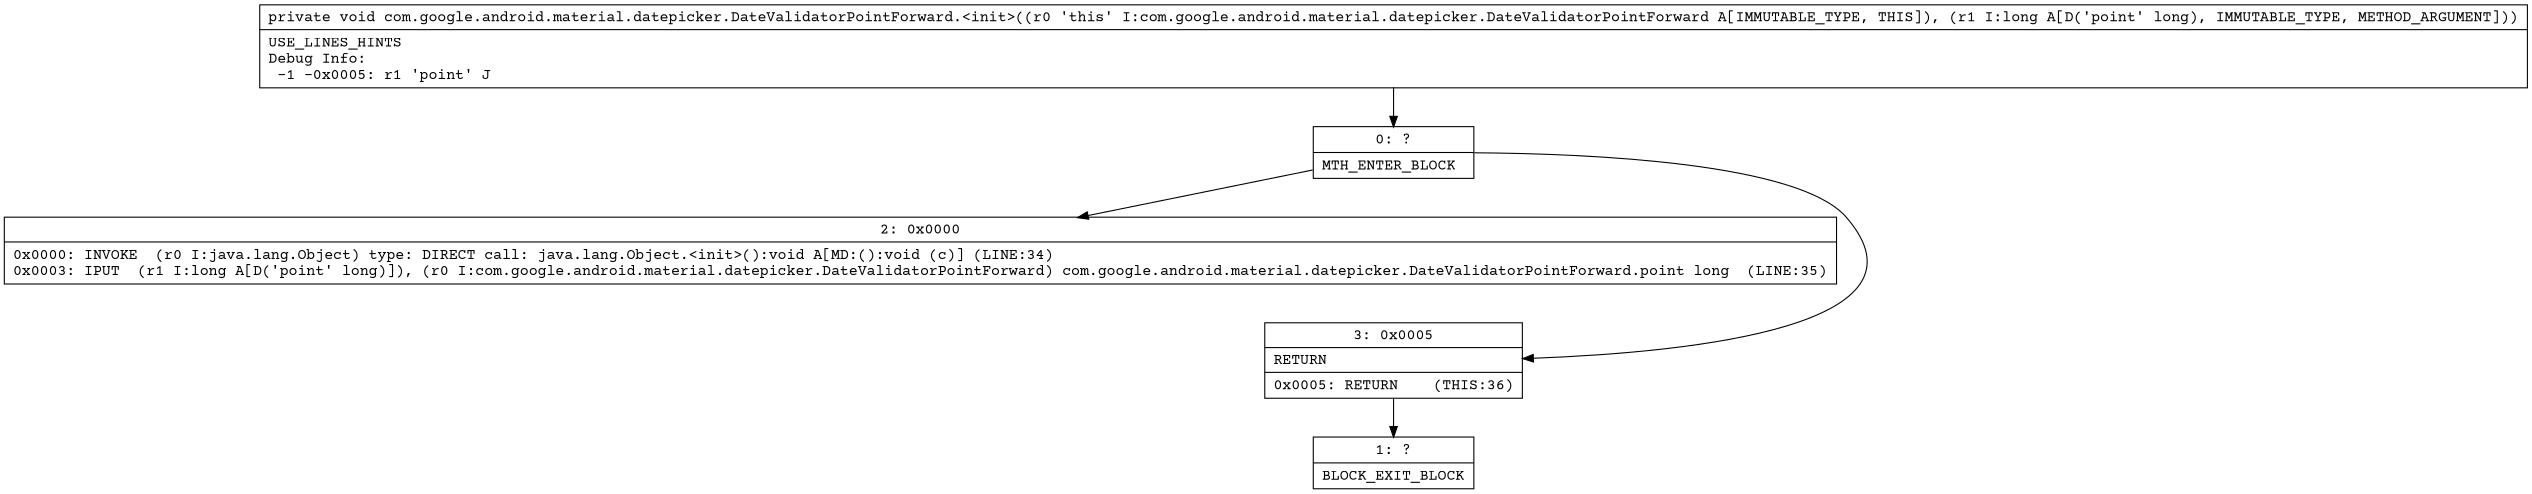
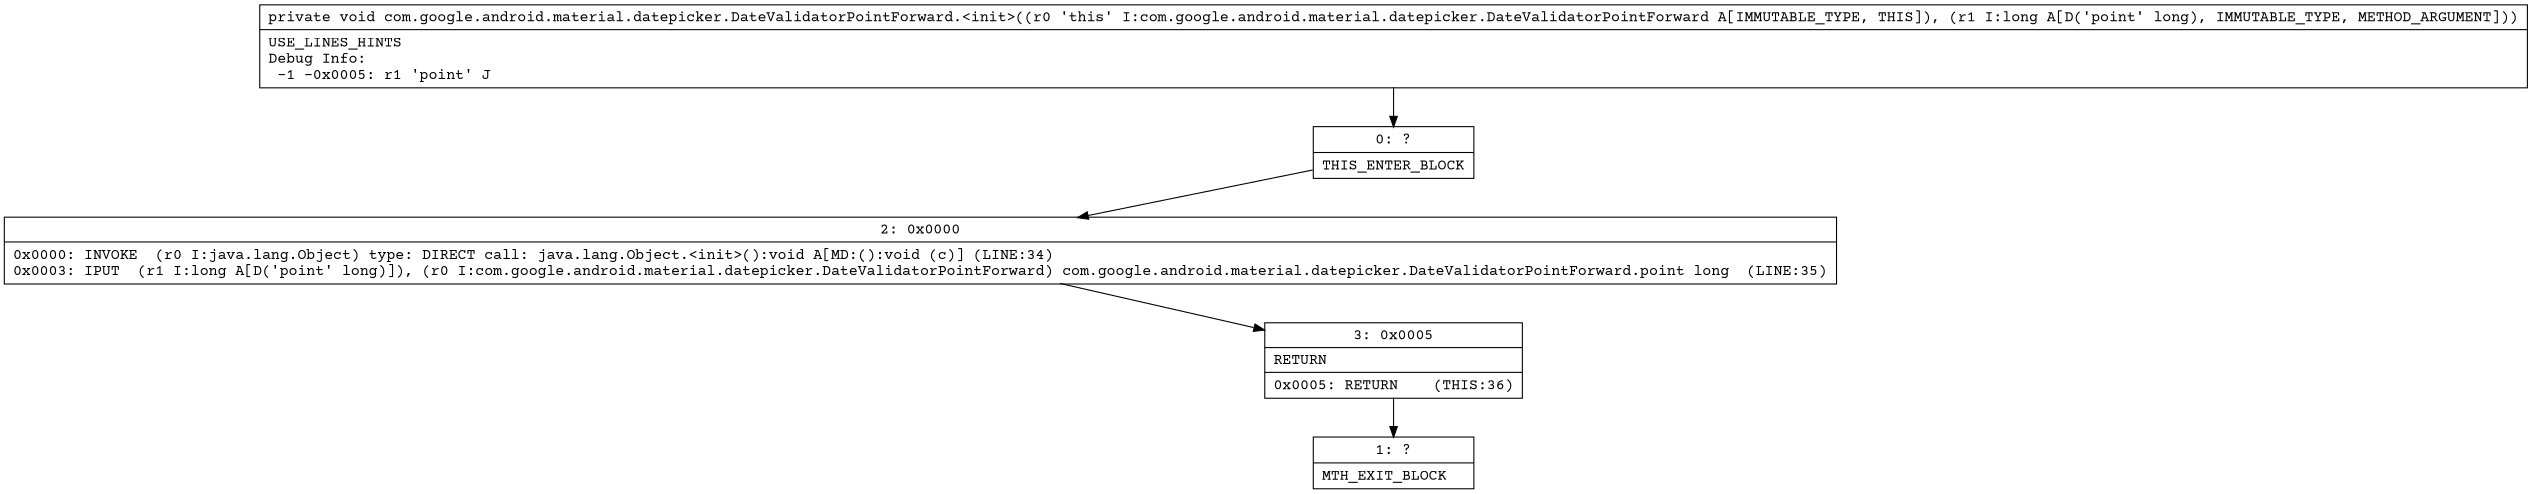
(1389, 165) -> (1394, 165)
(1854, 231) -> (1157, 306)
(1394, 475) -> (1384, 475)
